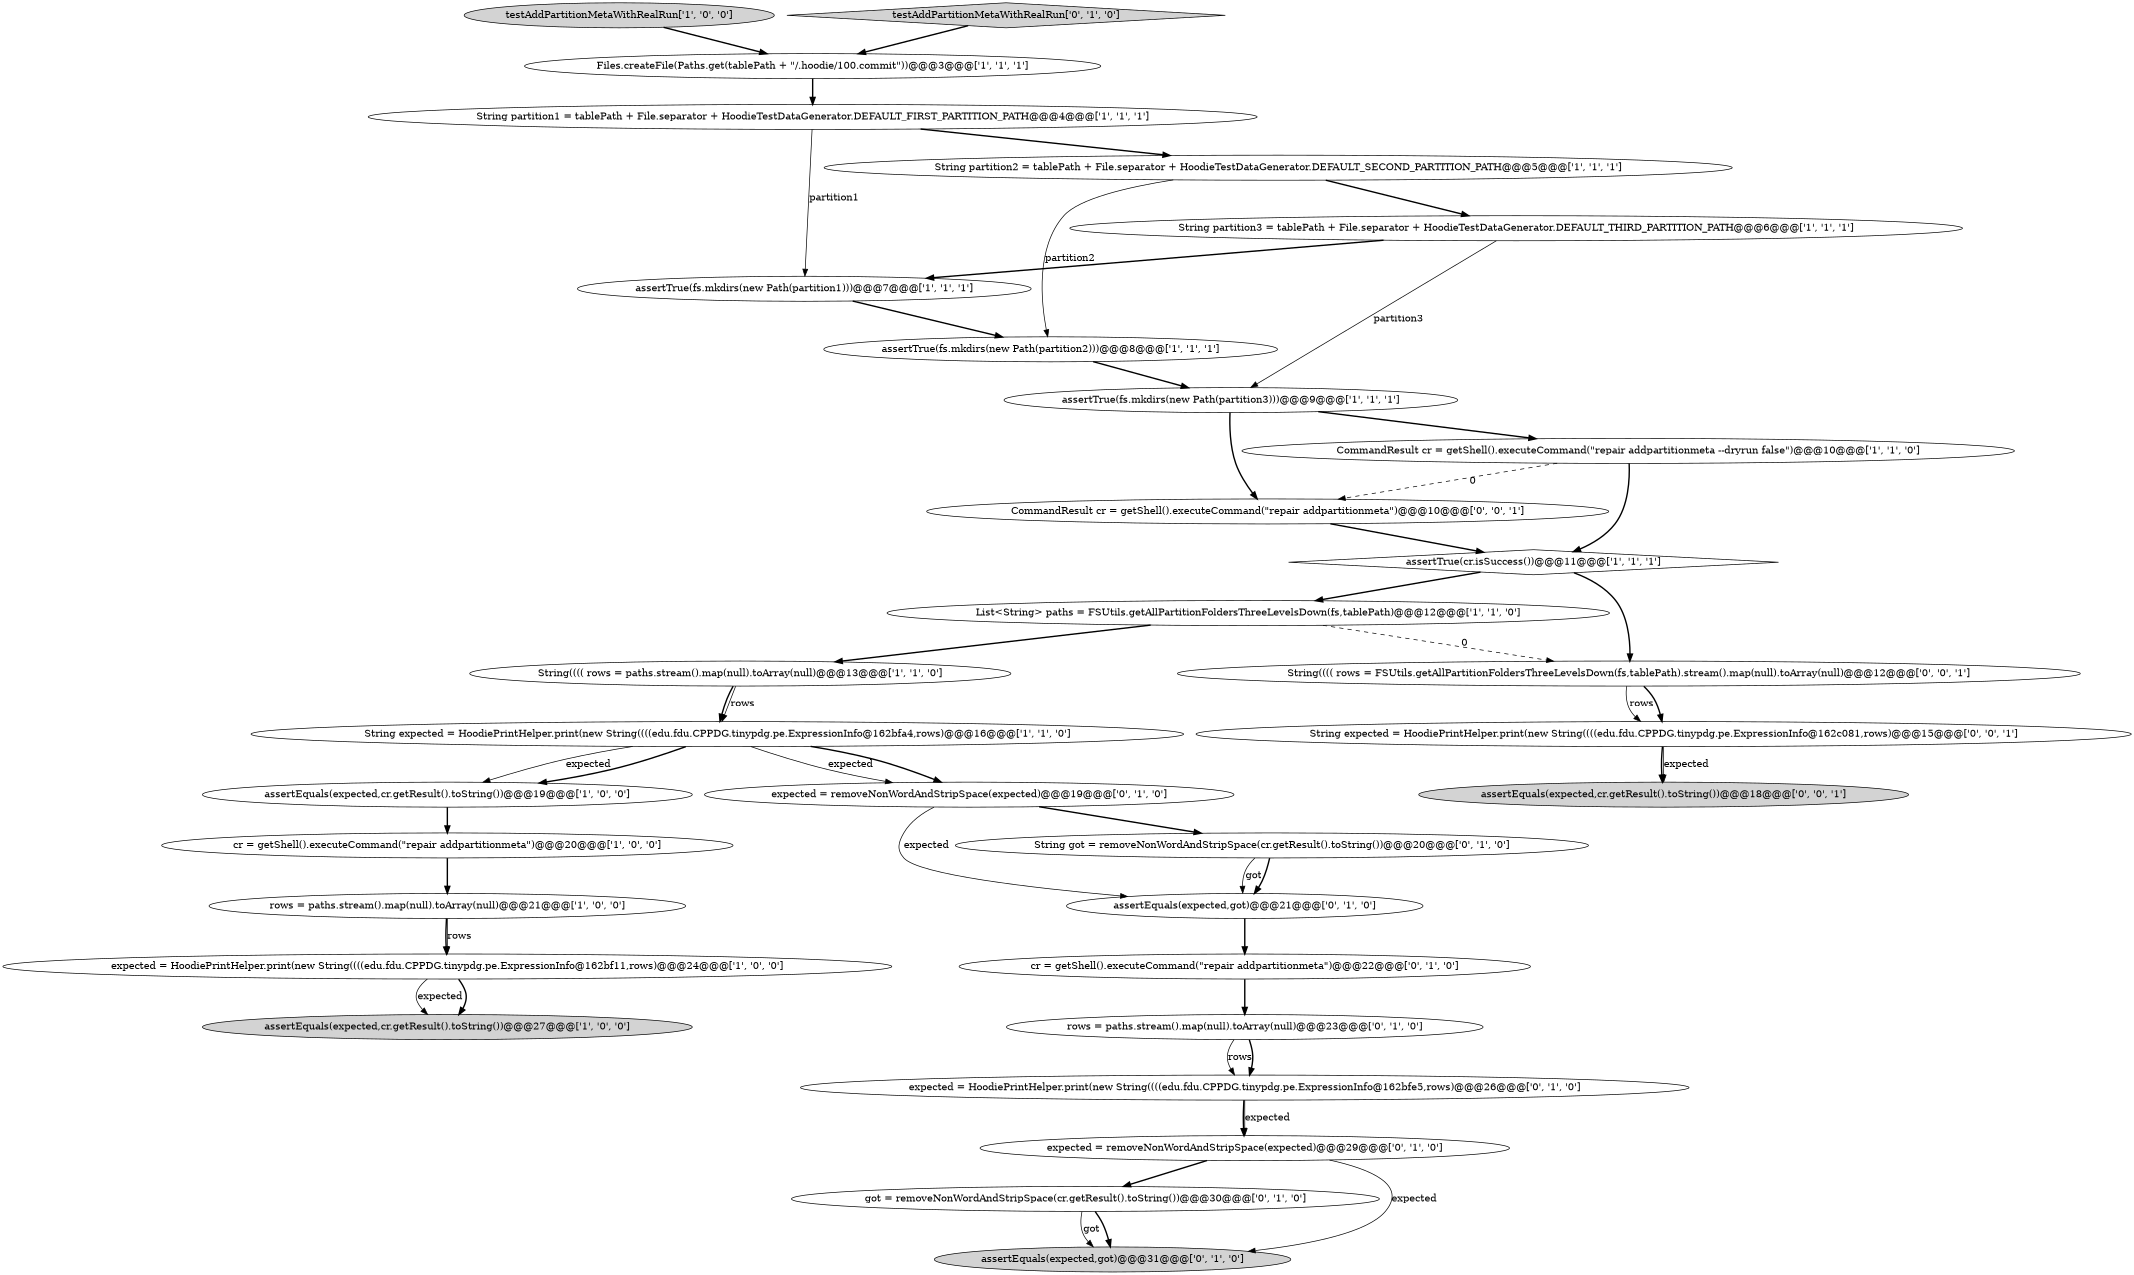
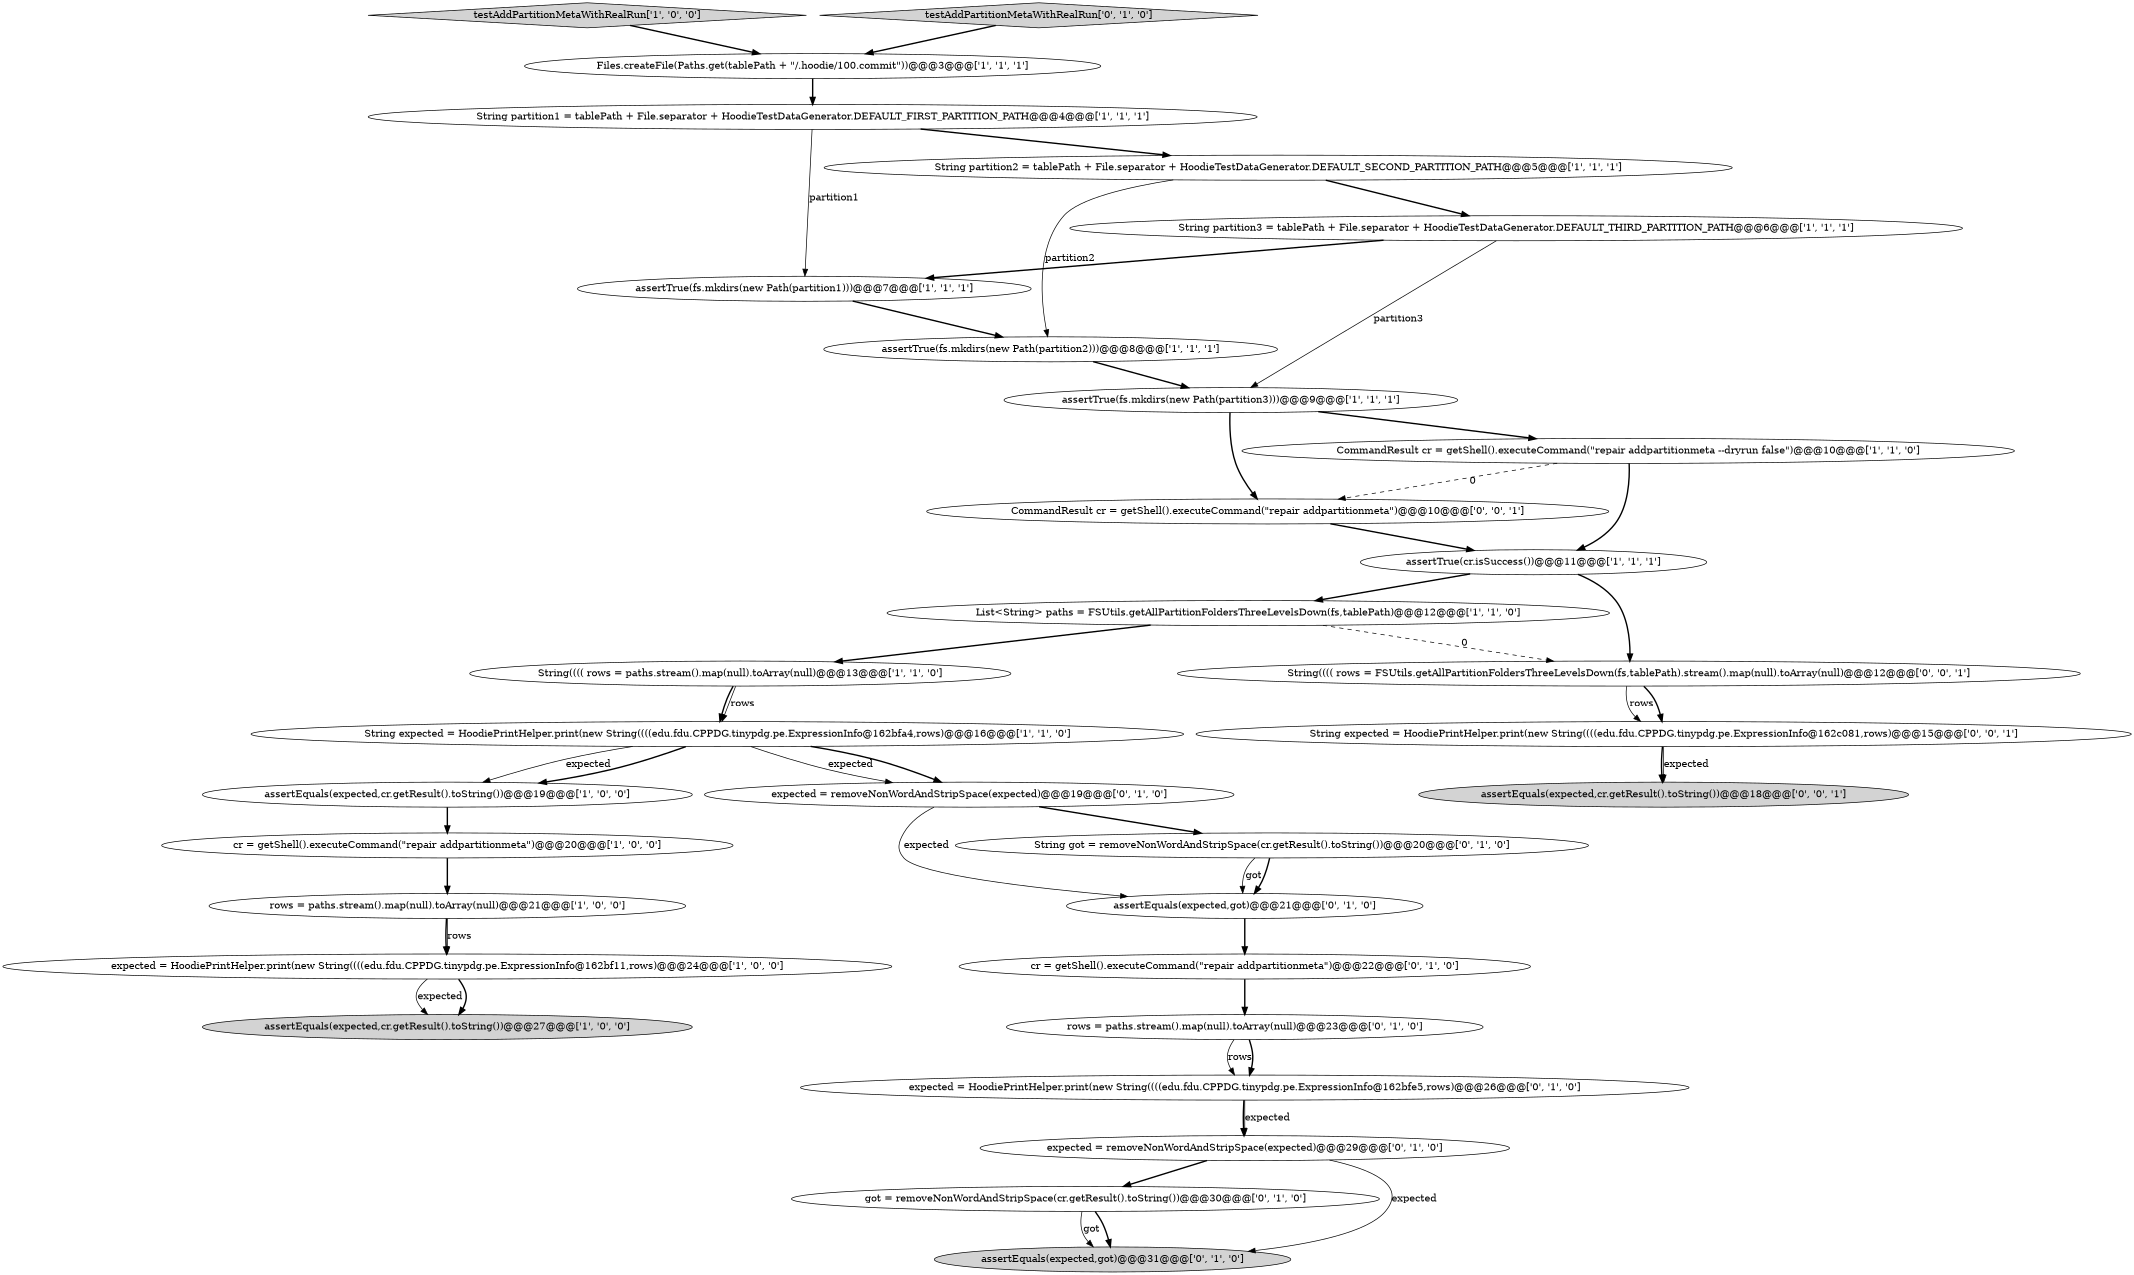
(619, 15) -> (587, 15)
(1534, 562) -> (1534, 562)
